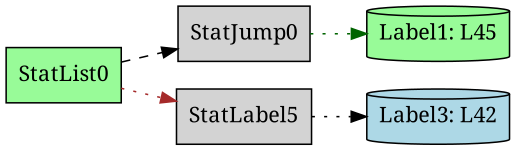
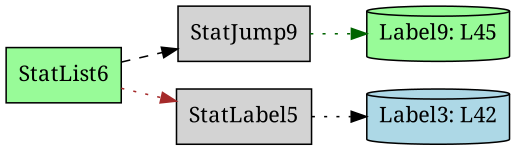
(244, 34) -> (244, 34)
(438, 34) -> (438, 34)
(64, 75) -> (64, 75)
